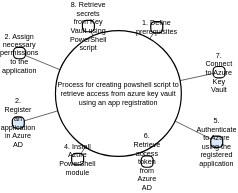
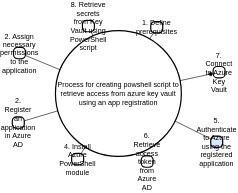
(210, 74) -> (208, 74)
(18, 122) -> (18, 122)
